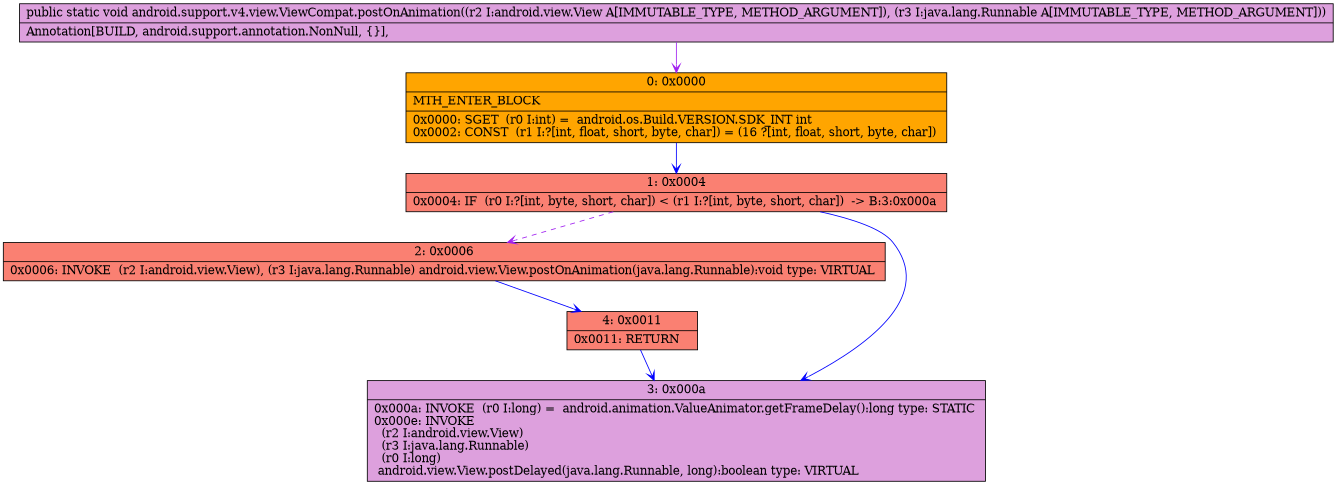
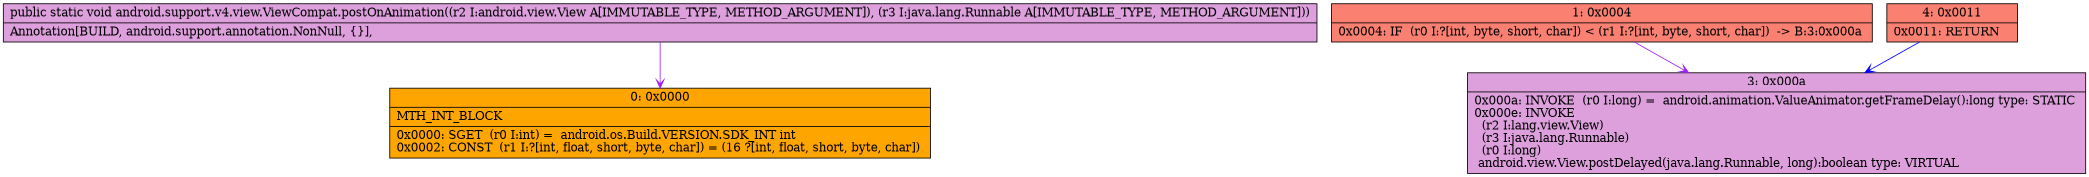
(477, 101) -> (449, 116)
(676, 154) -> none
(444, 262) -> none
(903, 290) -> (1658, 55)
(449, 434) -> (1539, 126)
